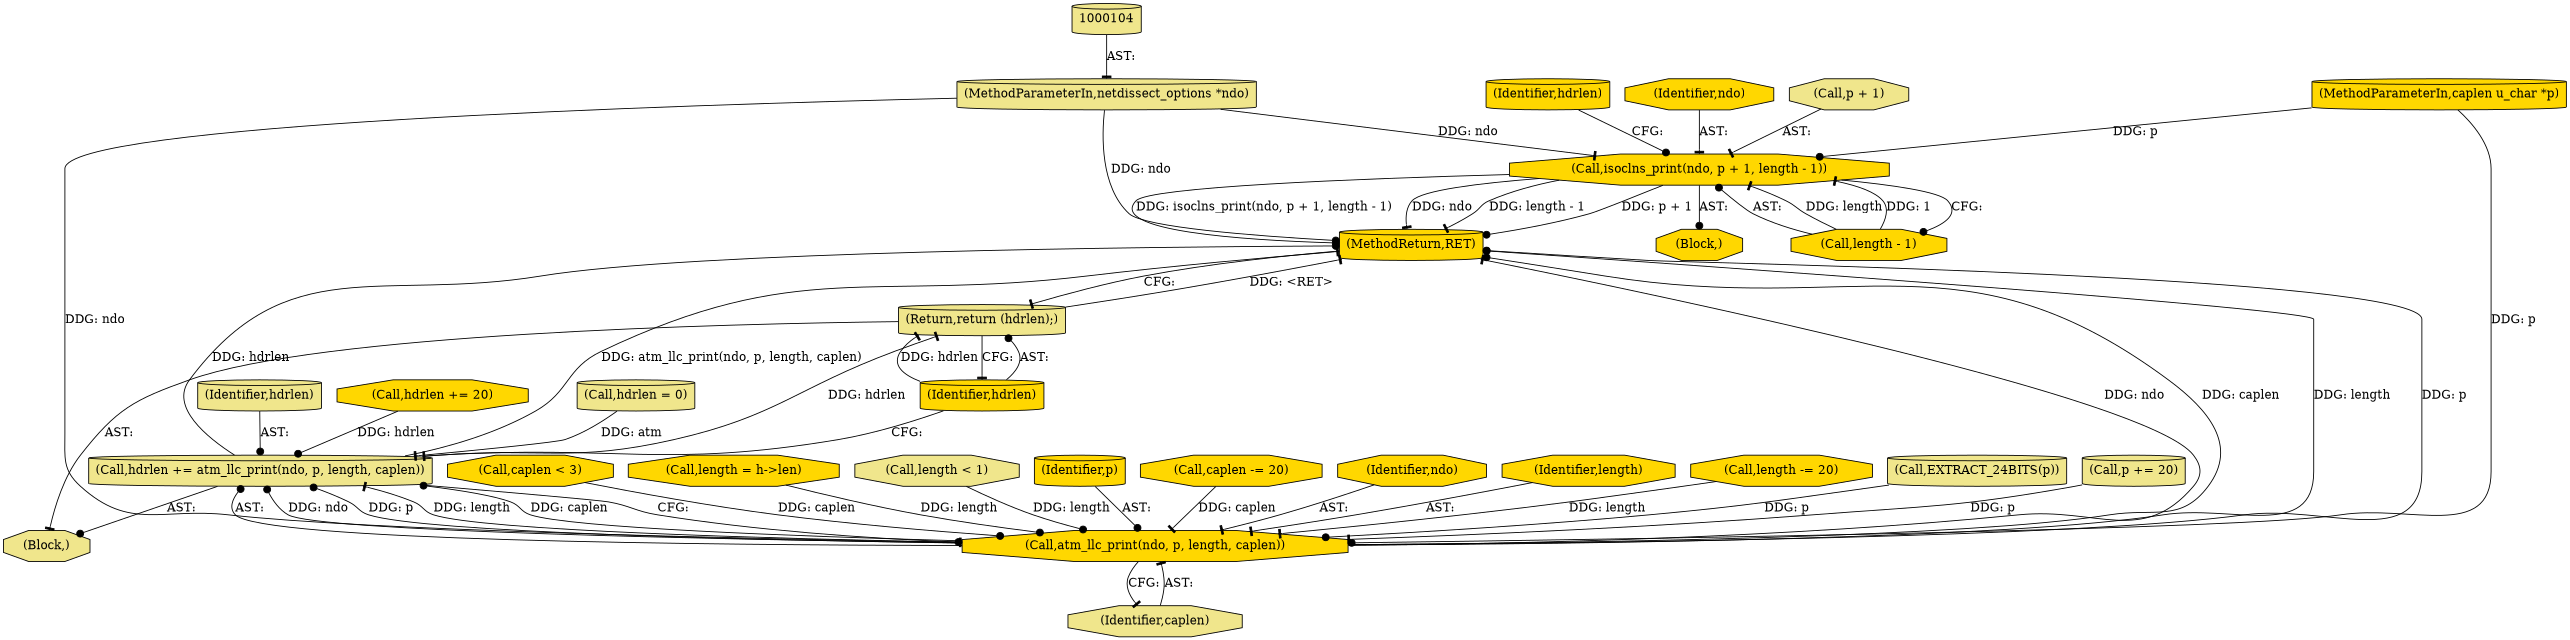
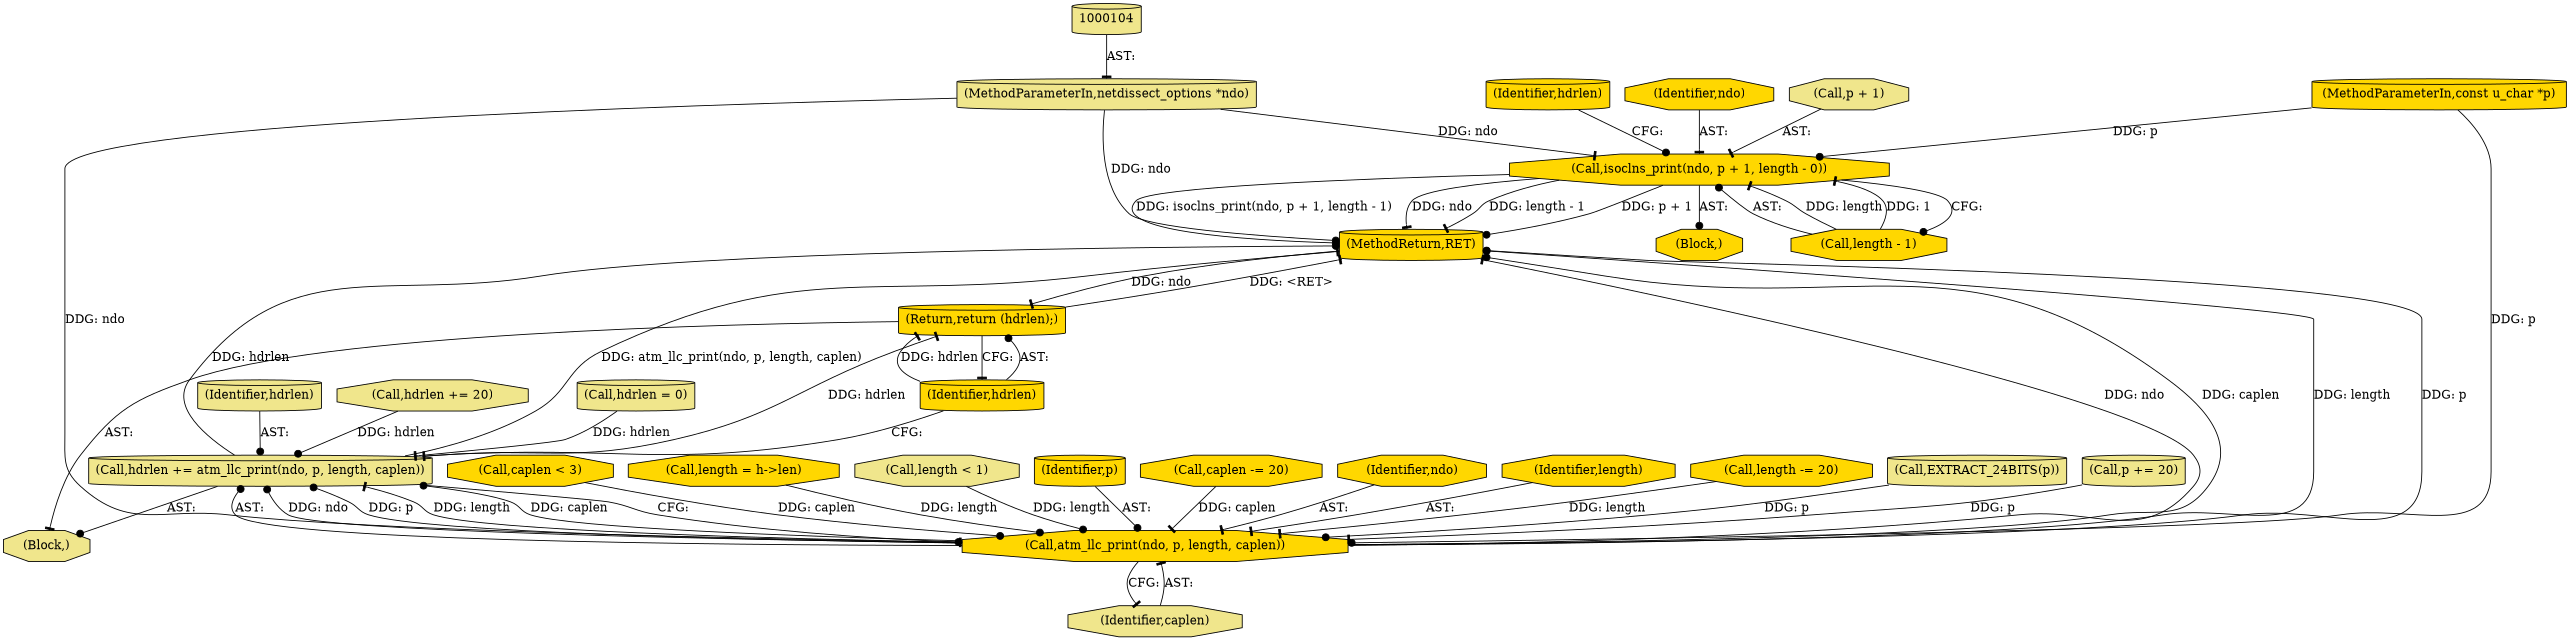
(2439, 94) -> (2439, 94)
(1699, 170) -> (1699, 170)
(1162, 283) -> (1162, 283)
(982, 320) -> (982, 320)
(433, 395) -> (433, 395)
(632, 433) -> (632, 433)
